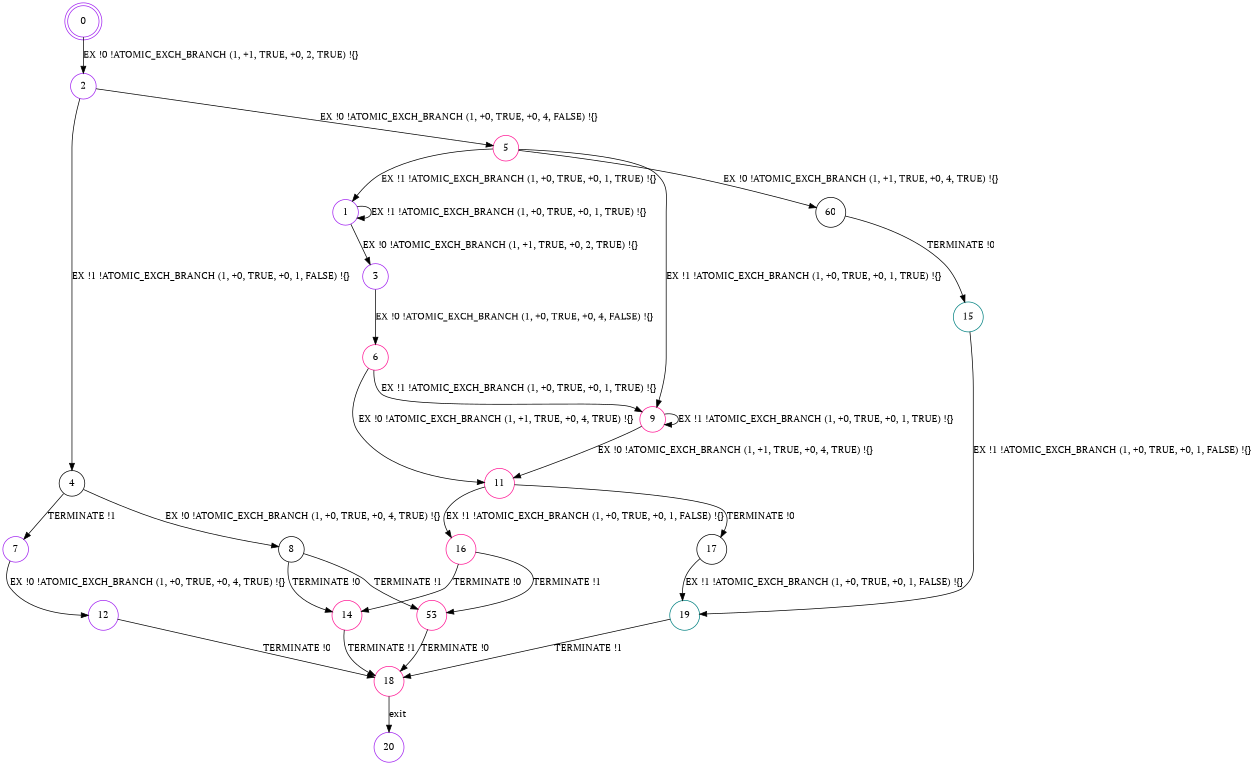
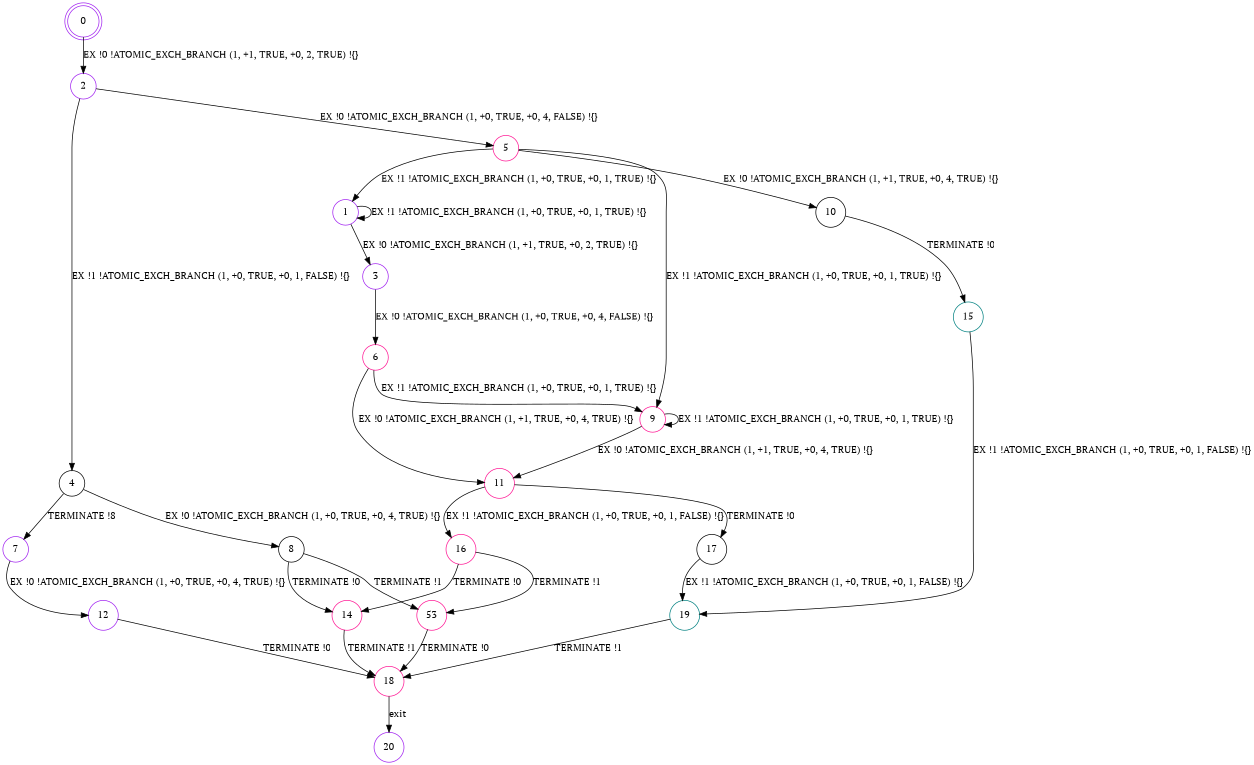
(831, 212) -> (831, 212)
(82, 516) -> (82, 516)
